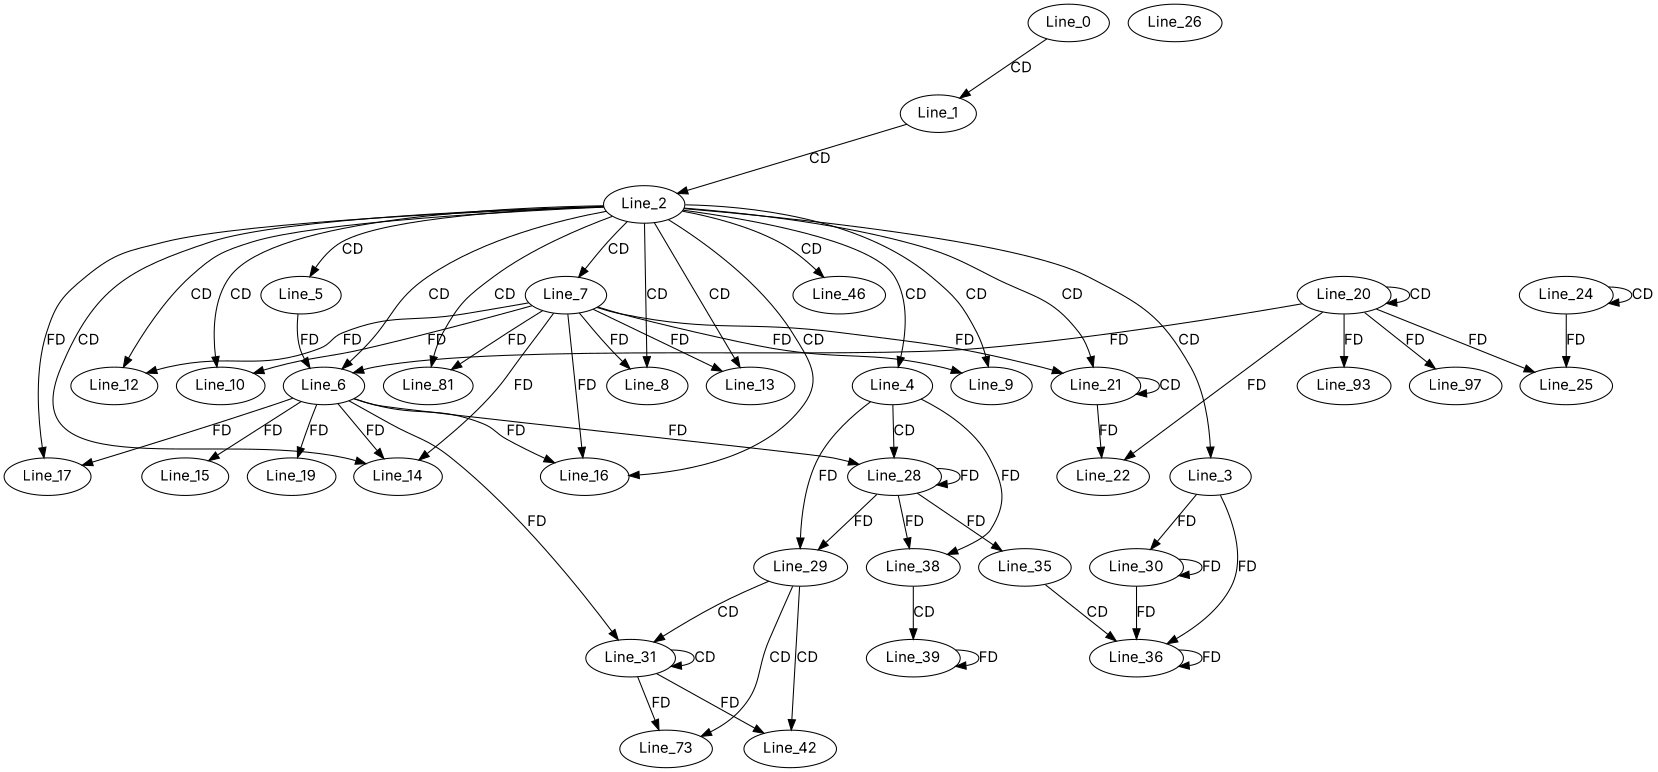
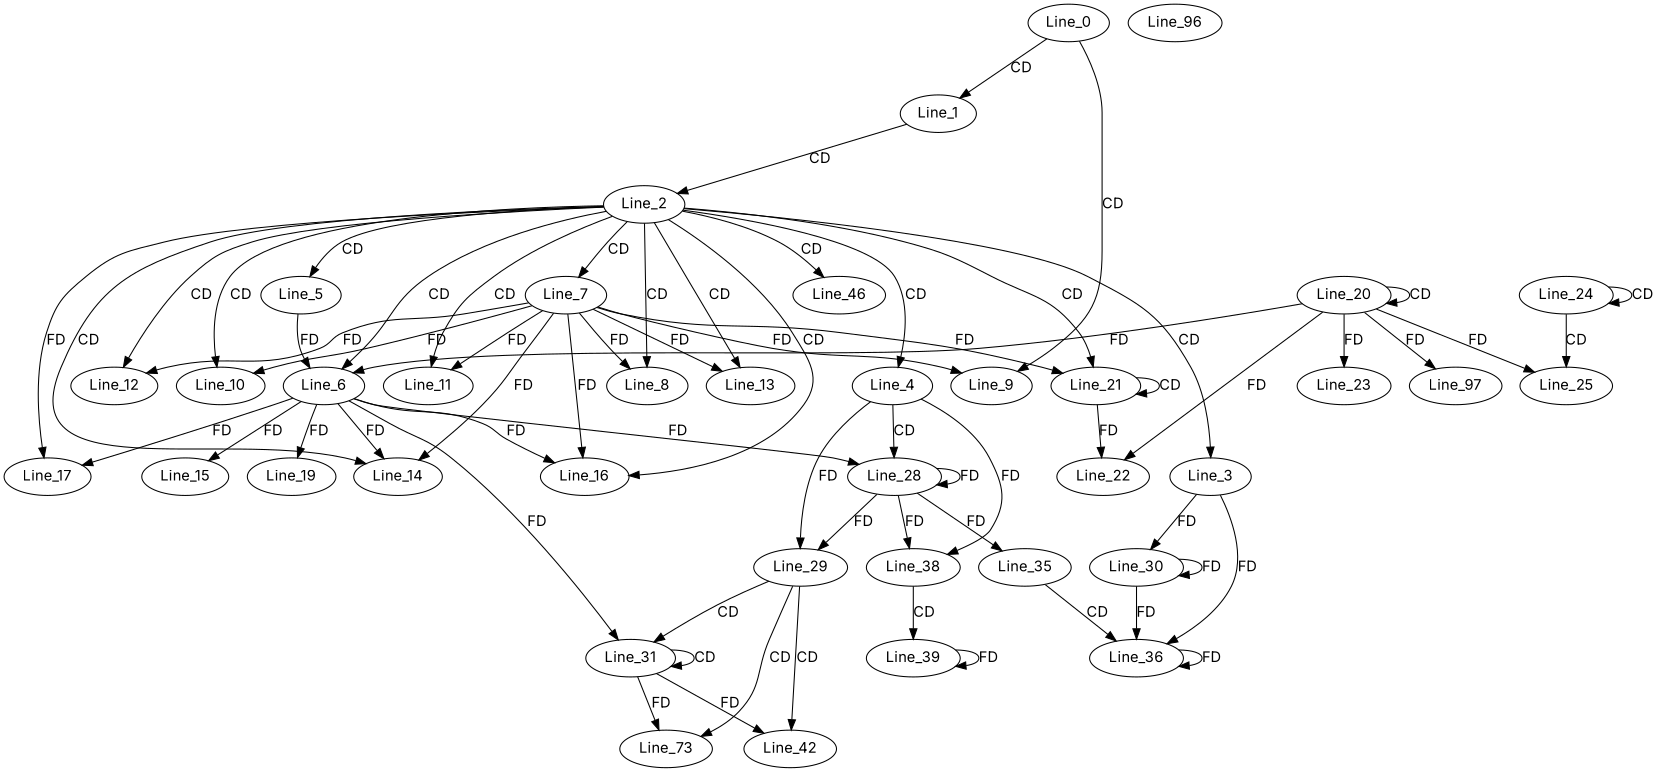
(1175, 23) -> (1175, 23)
(878, 244) -> (1102, 217)
(1576, 341) -> (1576, 341)
(428, 386) -> (428, 386)
(1344, 386) -> (1344, 386)
